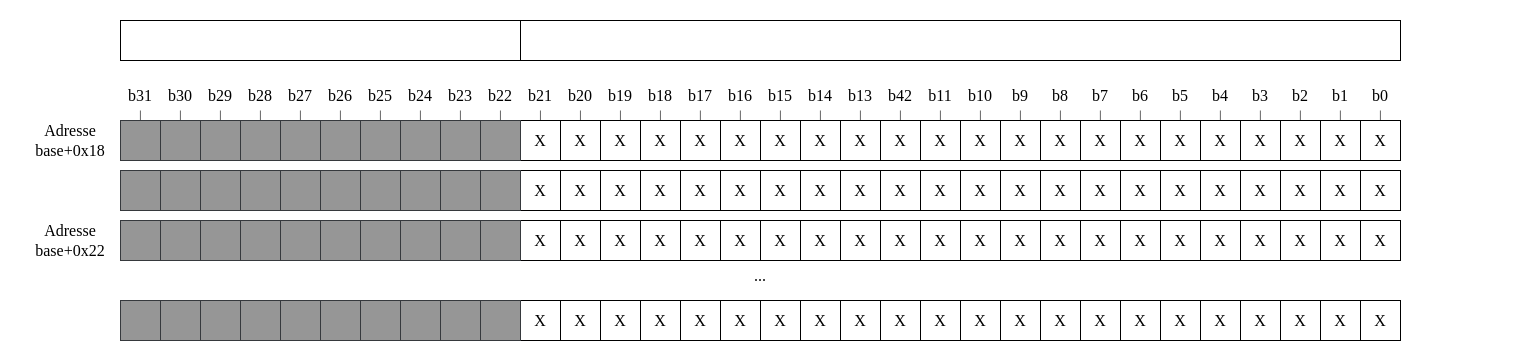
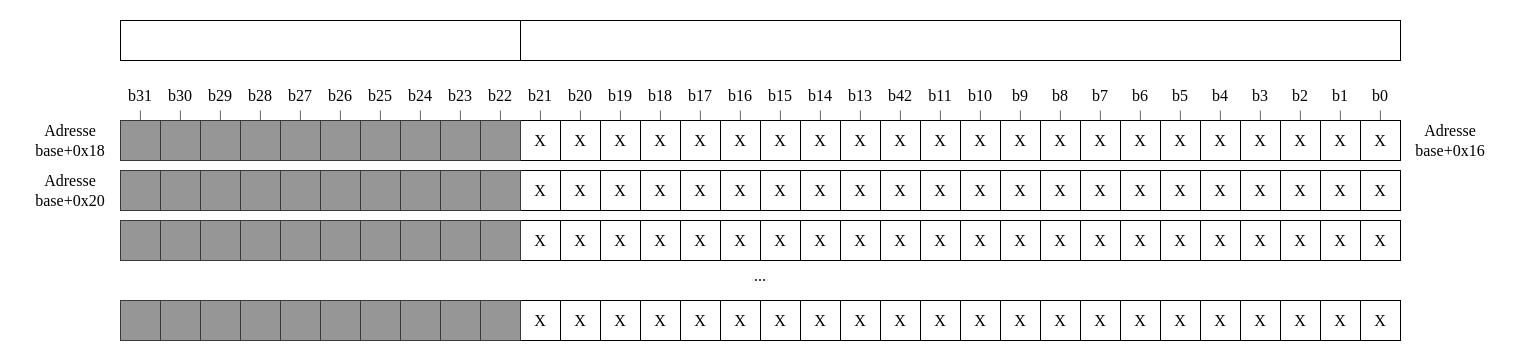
none -> (1451, 141)
none -> (71, 191)
(71, 241) -> none
